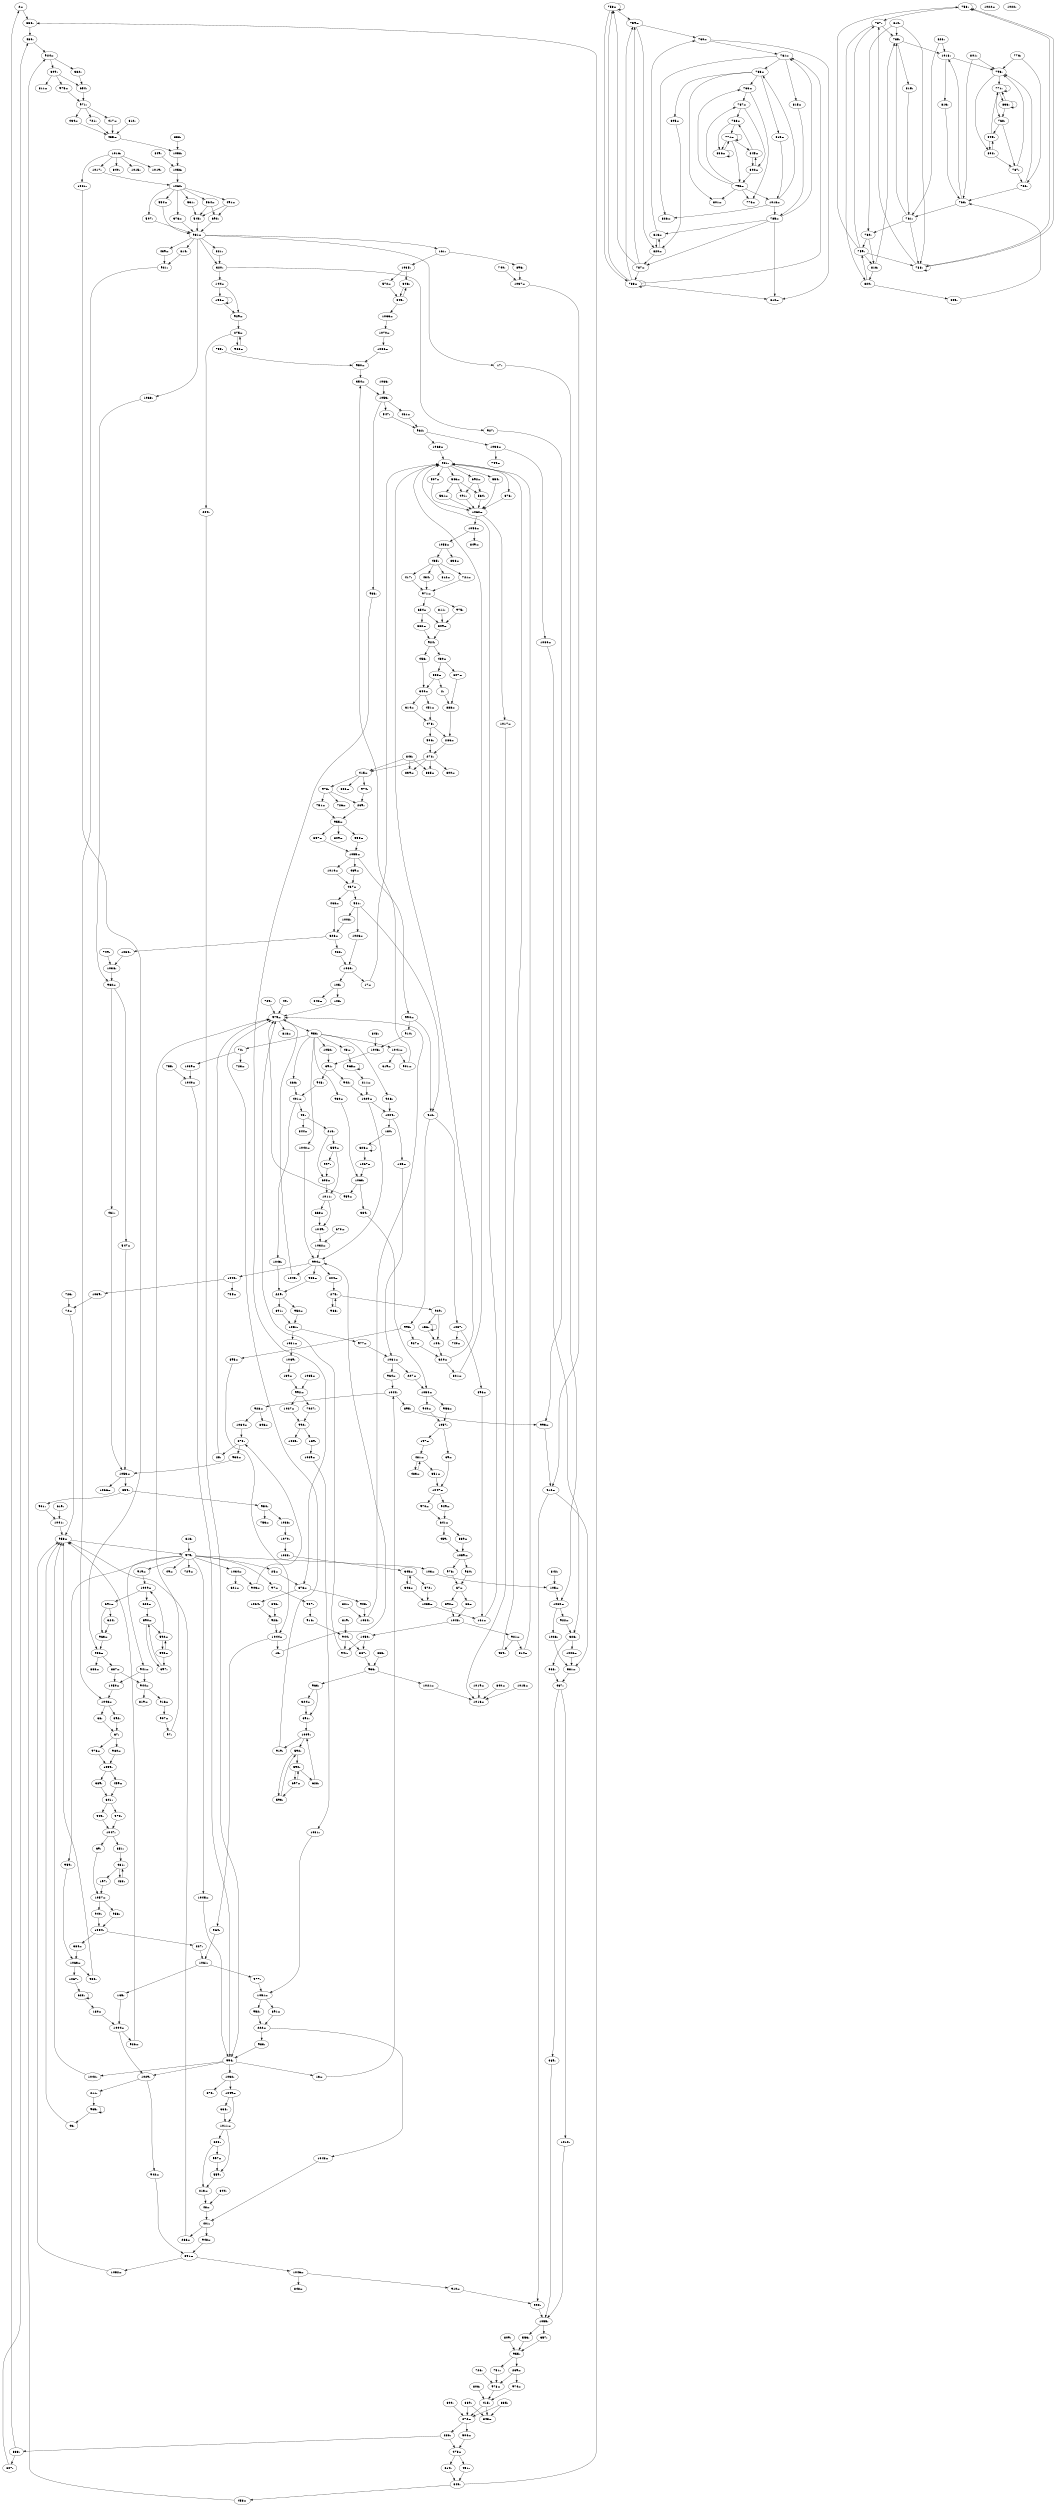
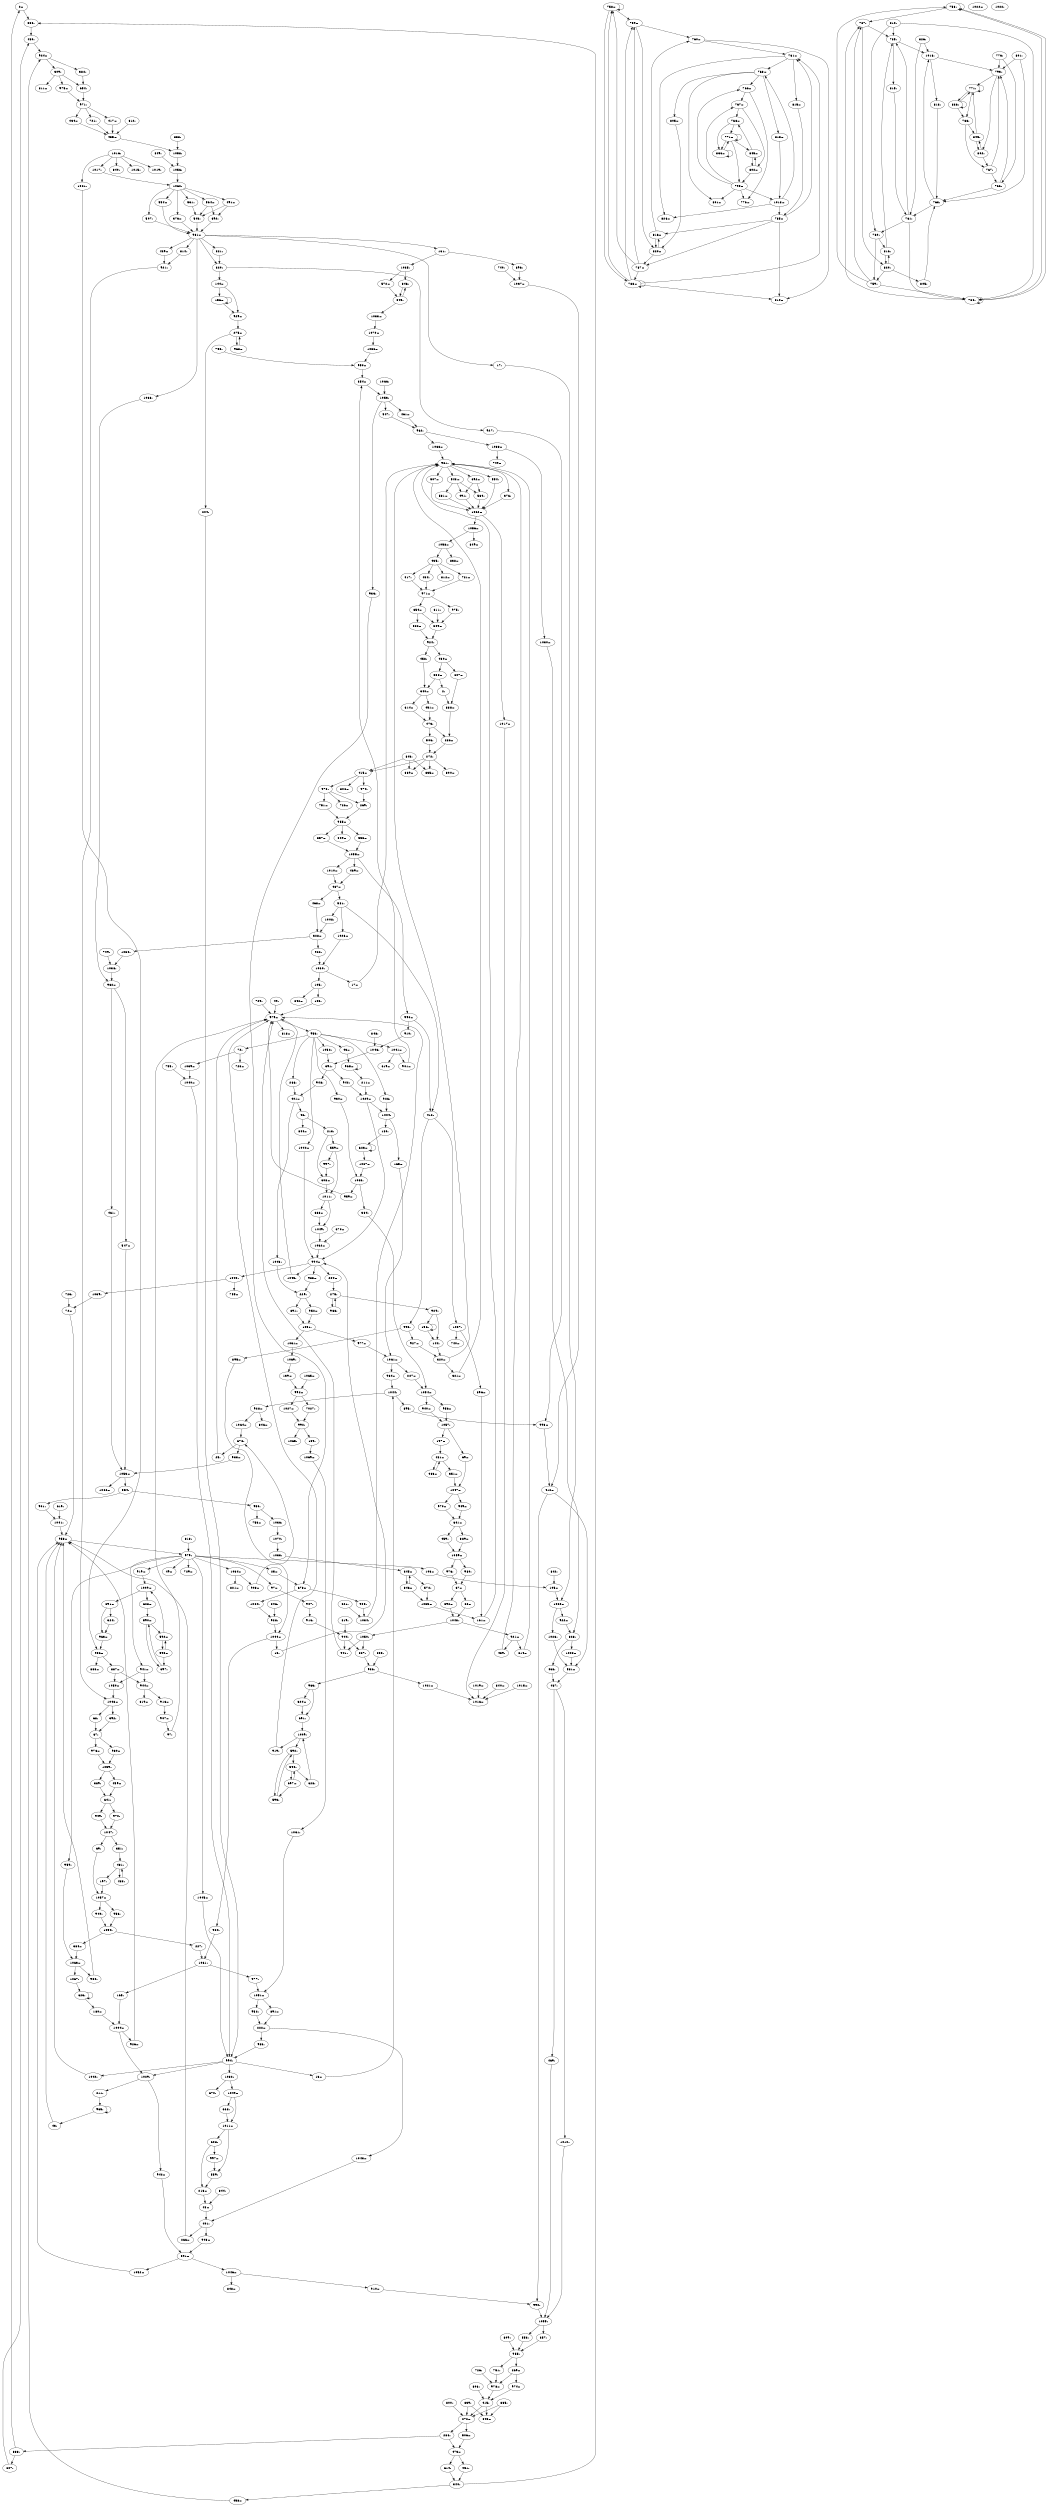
(867, 259) -> (889, 261)
